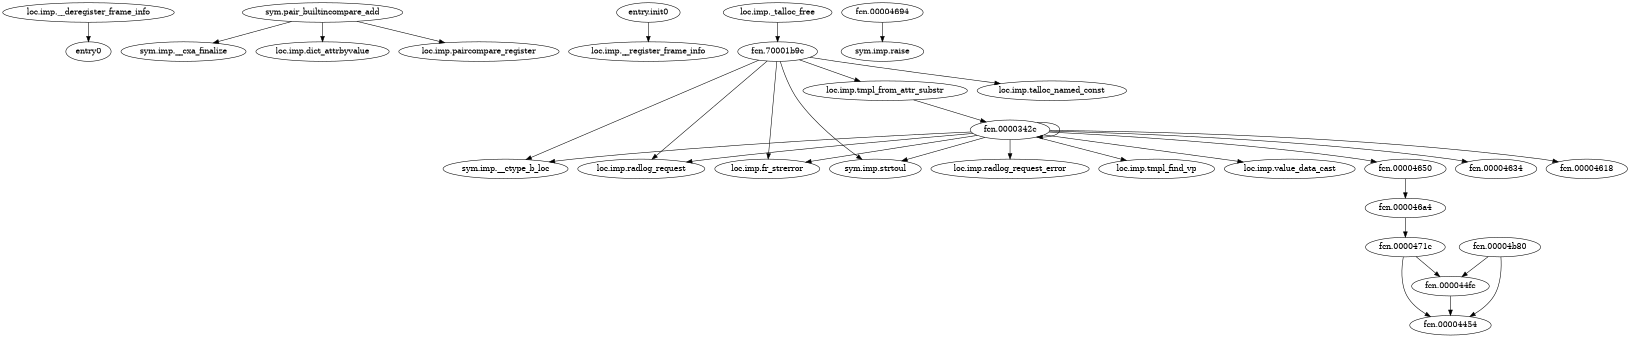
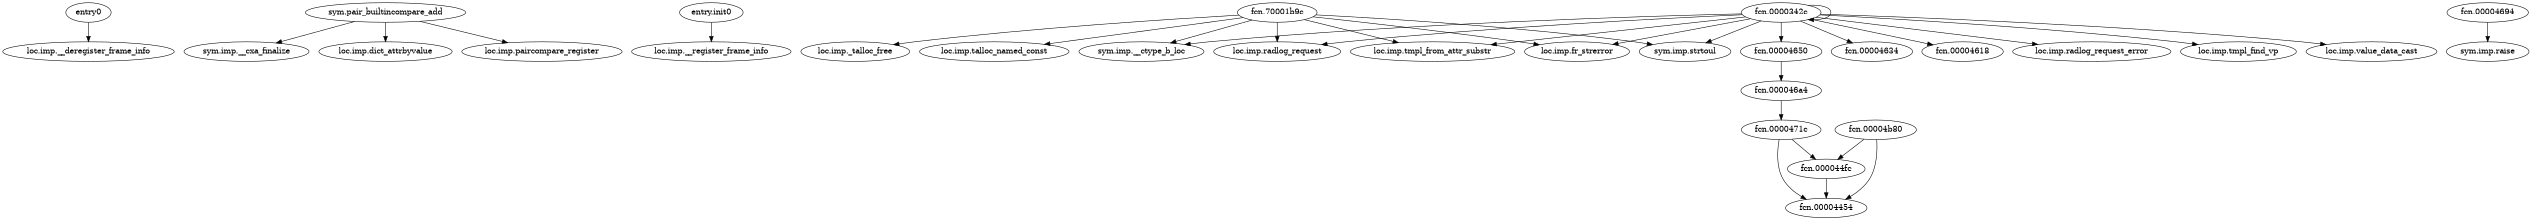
(88, 29) -> (88, 29)
(778, 29) -> (1069, 27)
(947, 110) -> (1621, 31)
